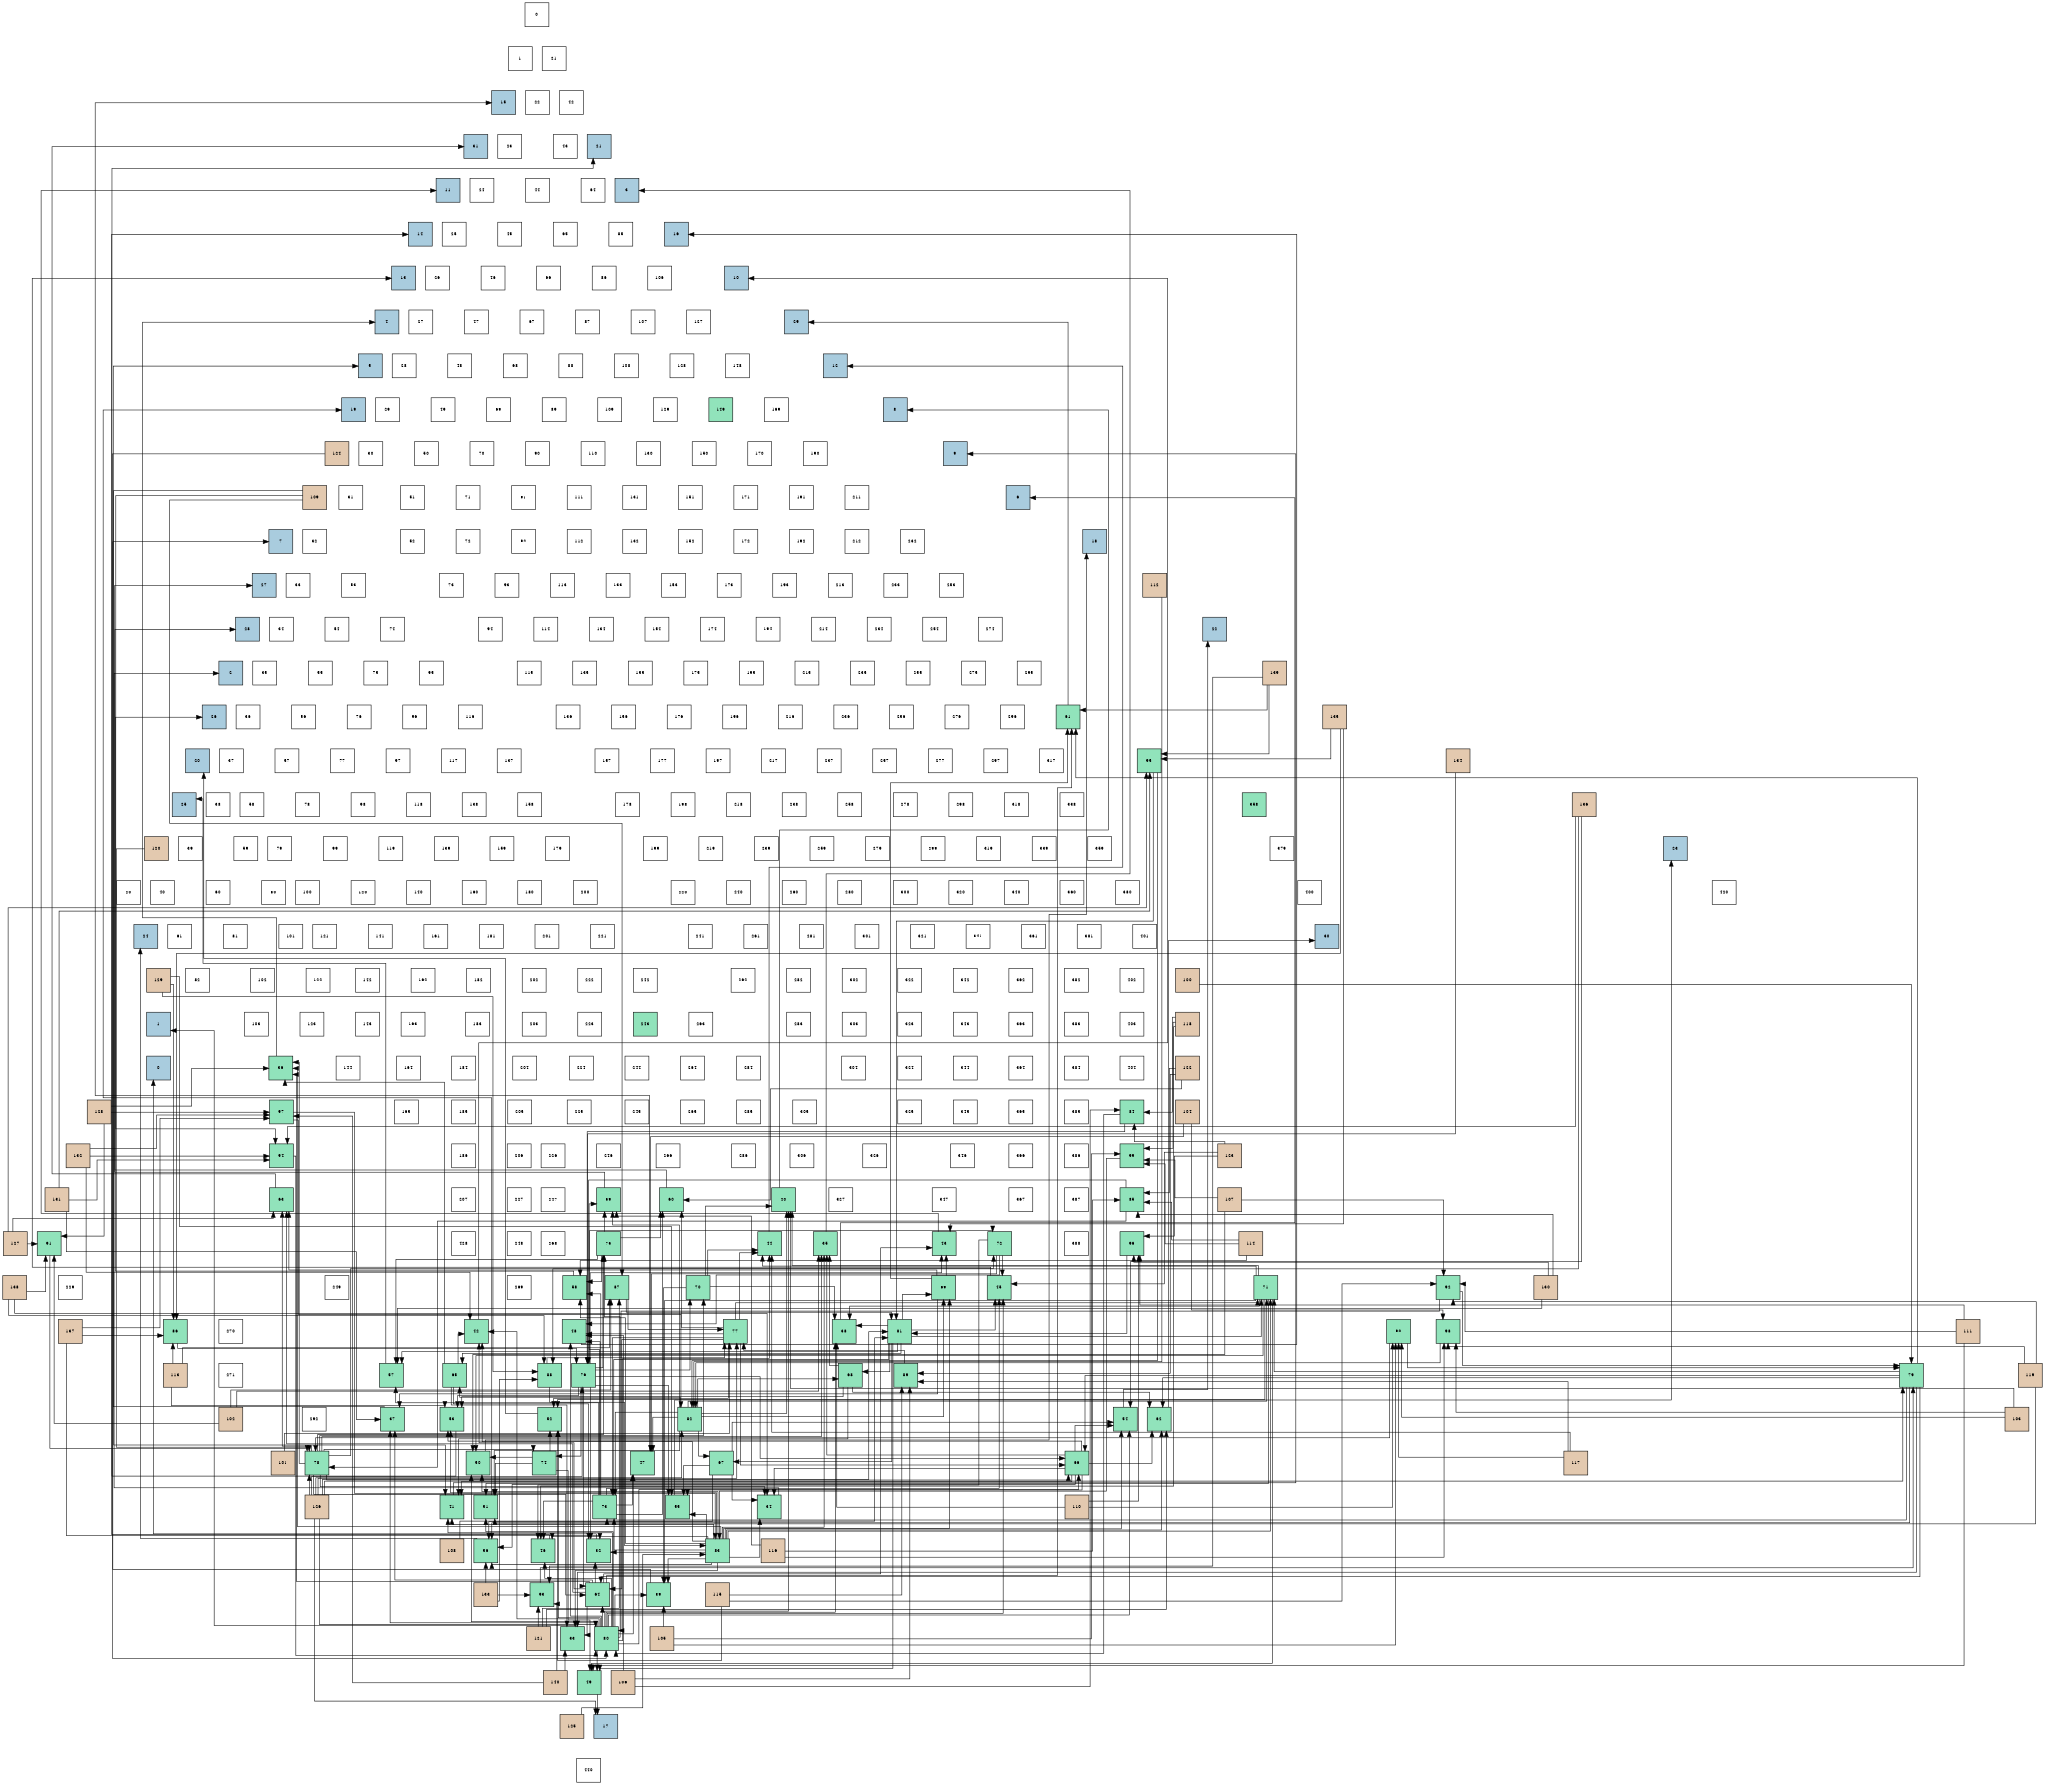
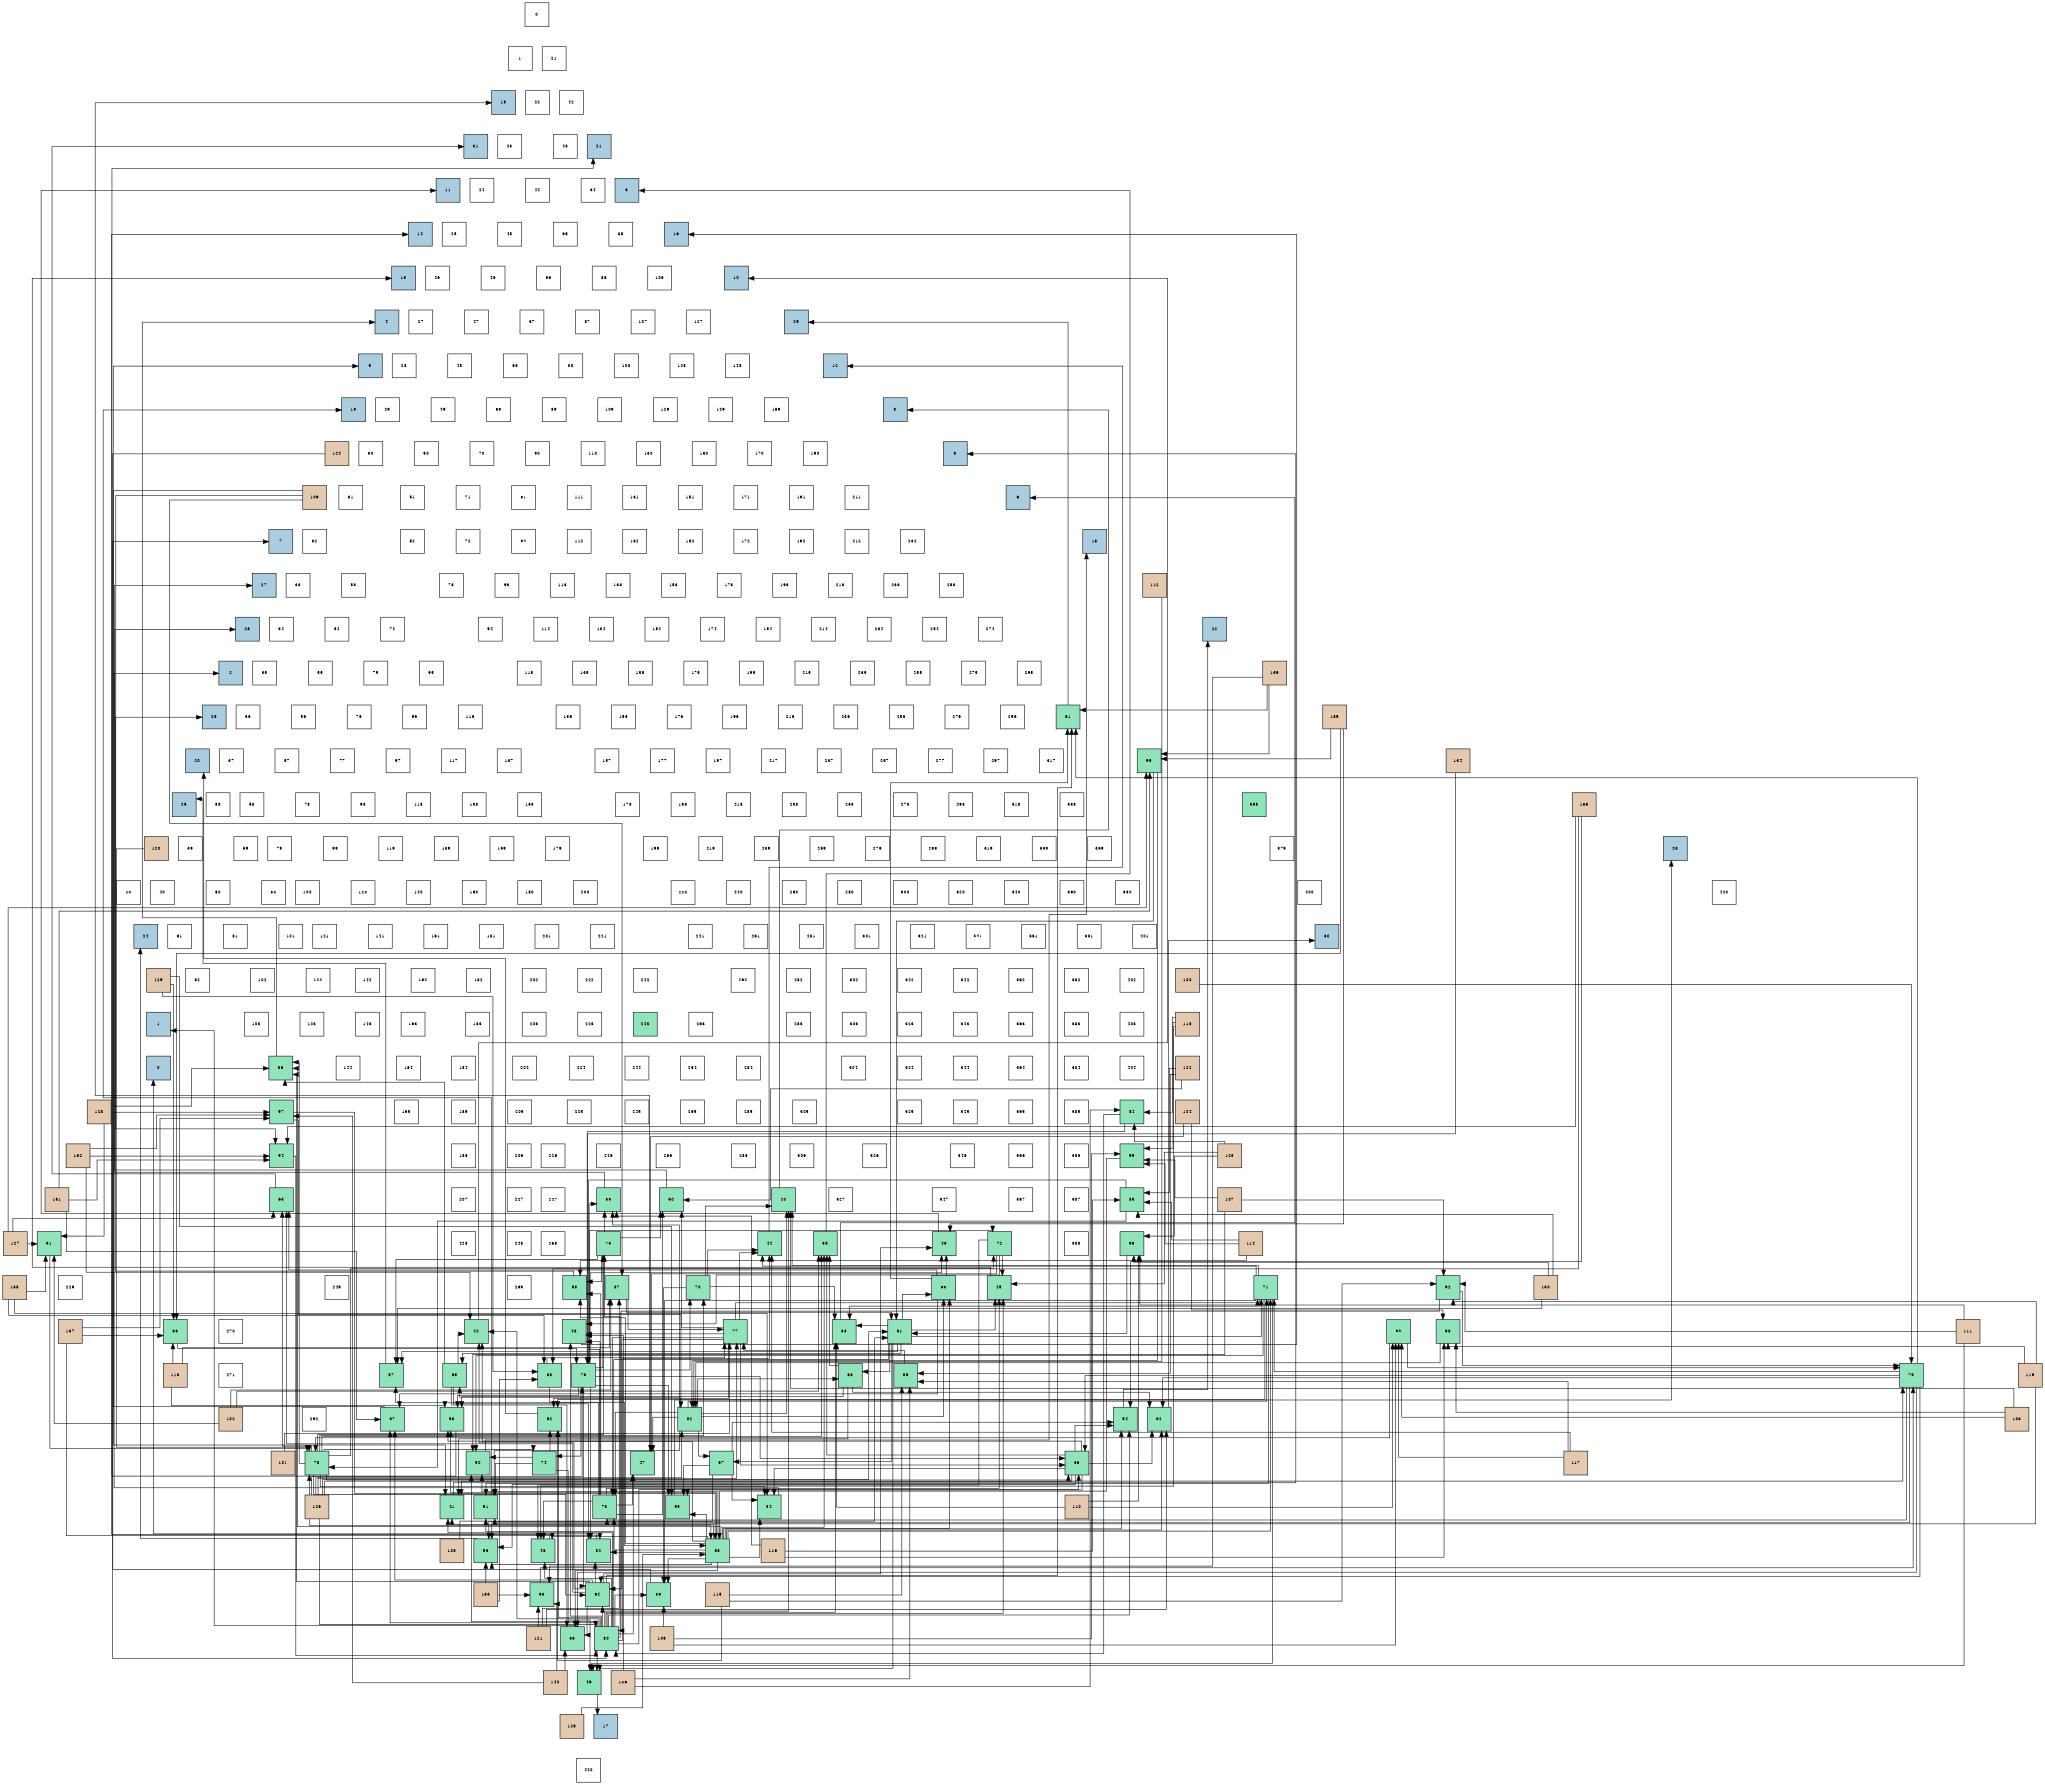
(721, 410) -> (721, 410)
(368, 1701) -> (511, 1526)
